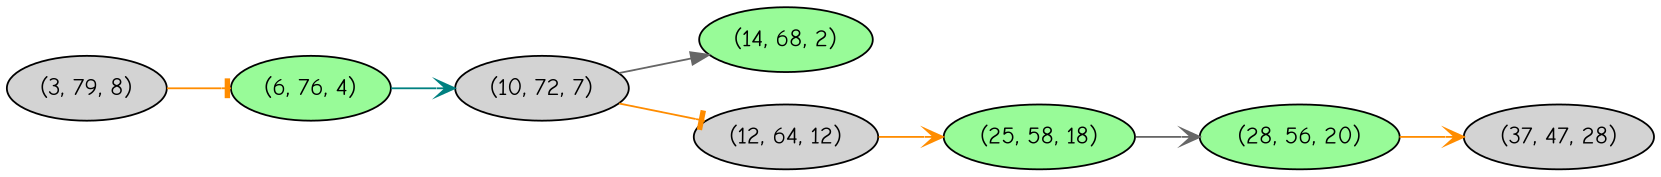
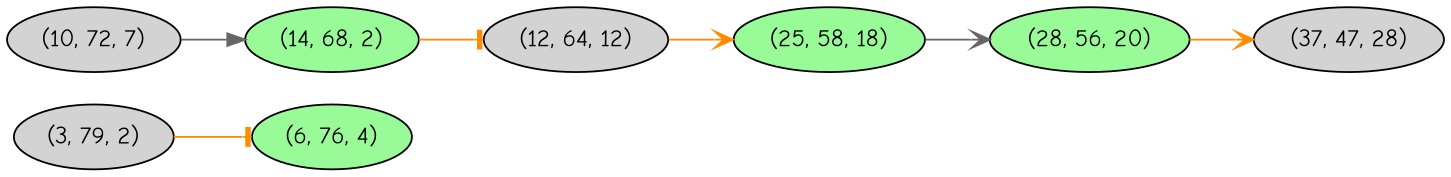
(87, 88) -> (94, 137)
(414, 88) -> none
(657, 111) -> (447, 40)
